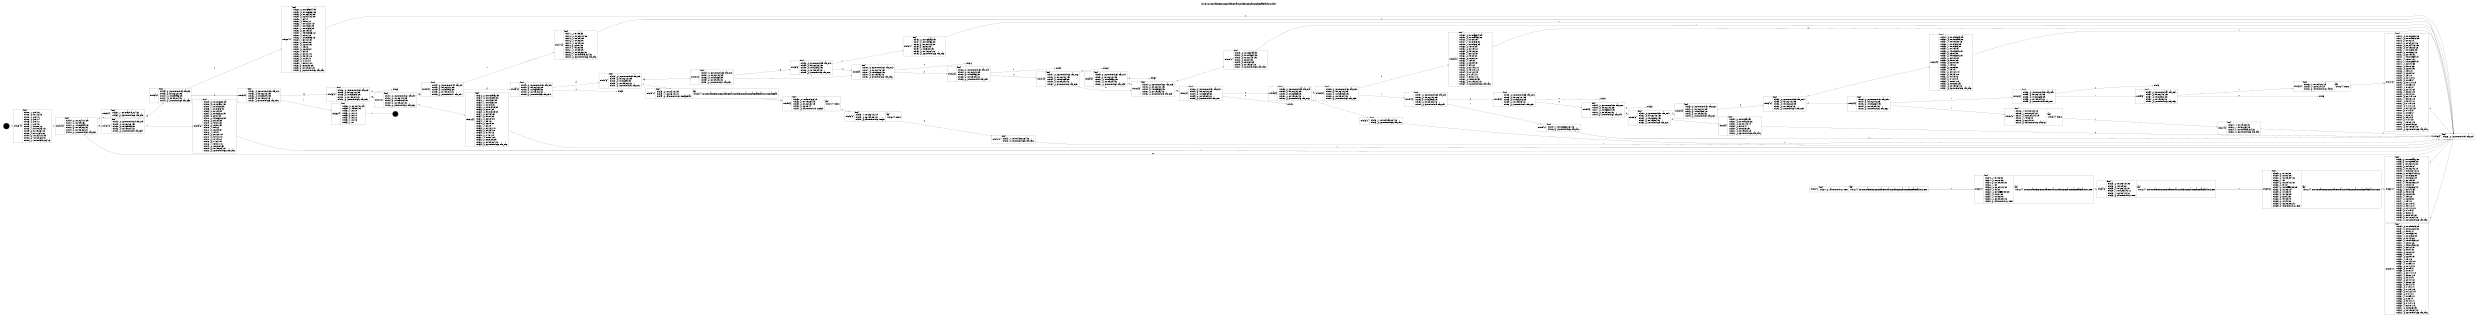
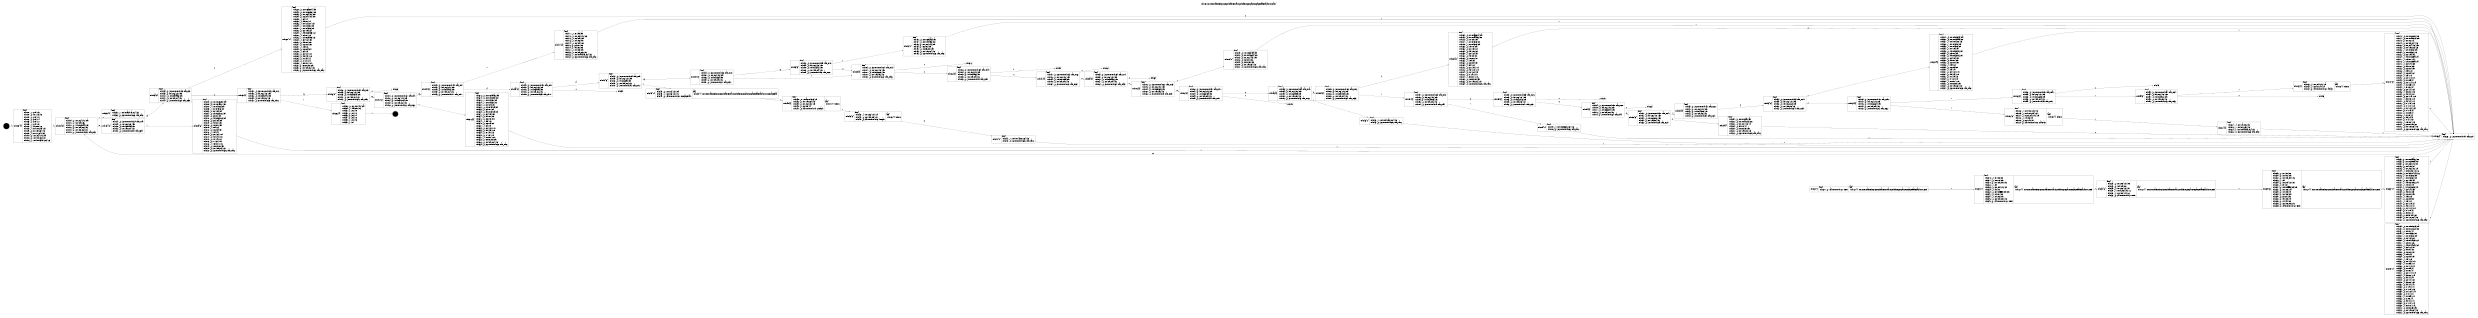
(1104, 90) -> (1082, 79)
